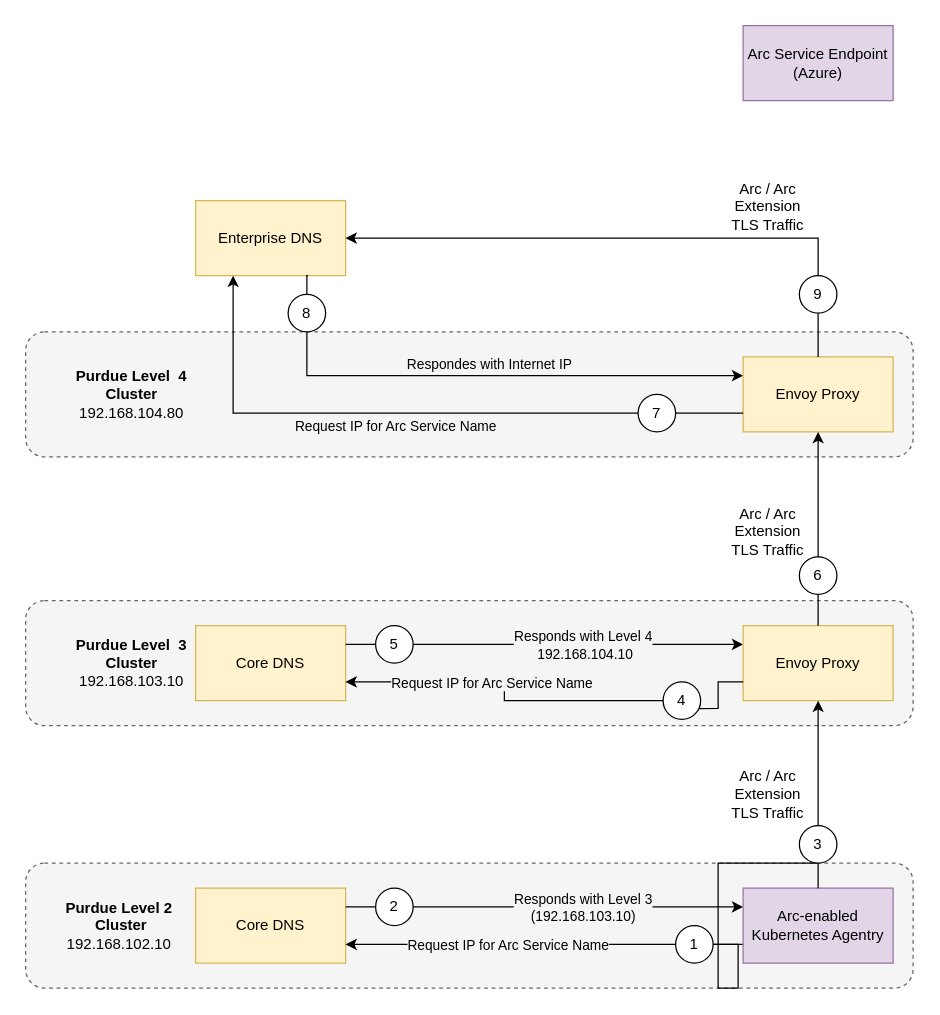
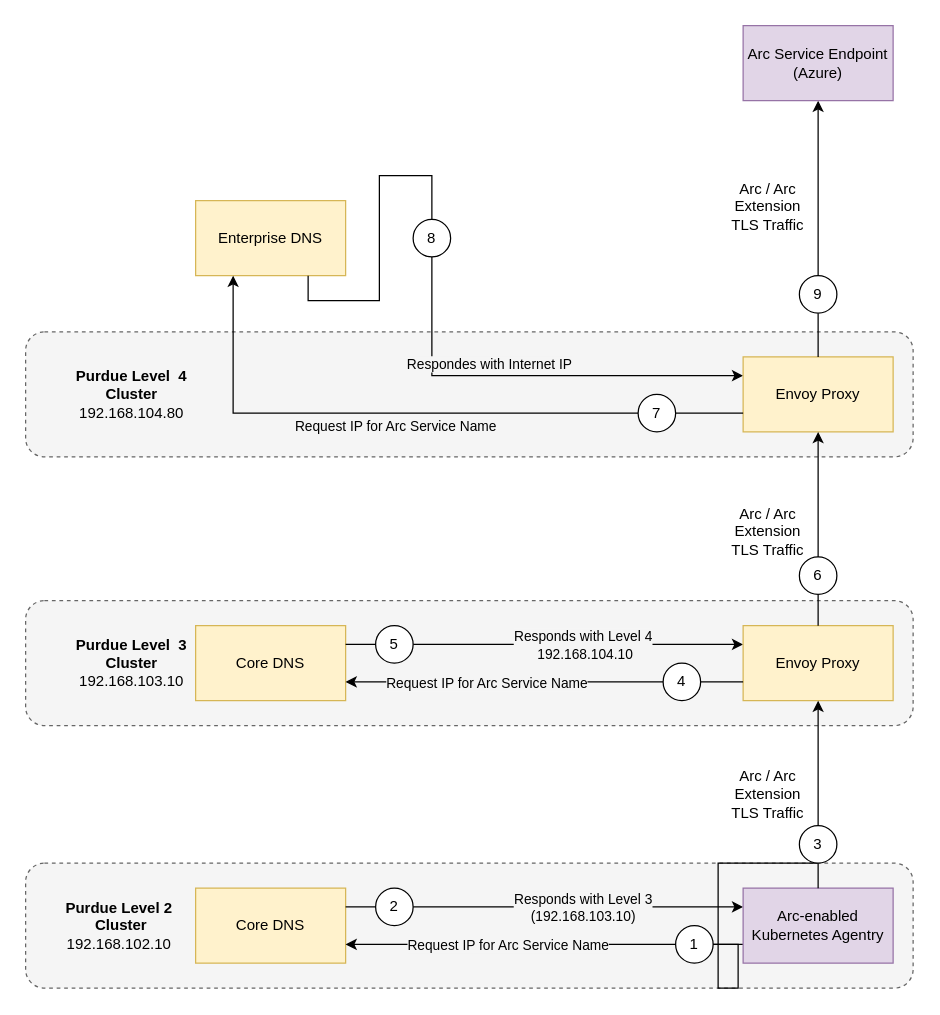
(587, 238) -> (818, 175)
(307, 313) -> (432, 238)
(682, 701) -> (682, 682)
